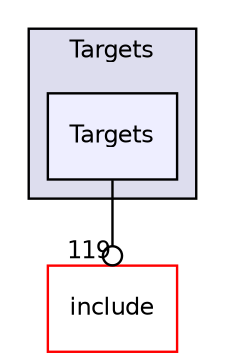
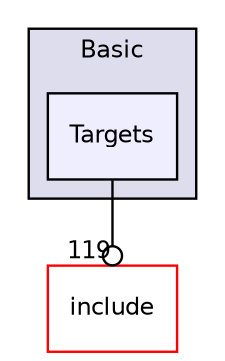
(112, 51) -> (112, 51)
